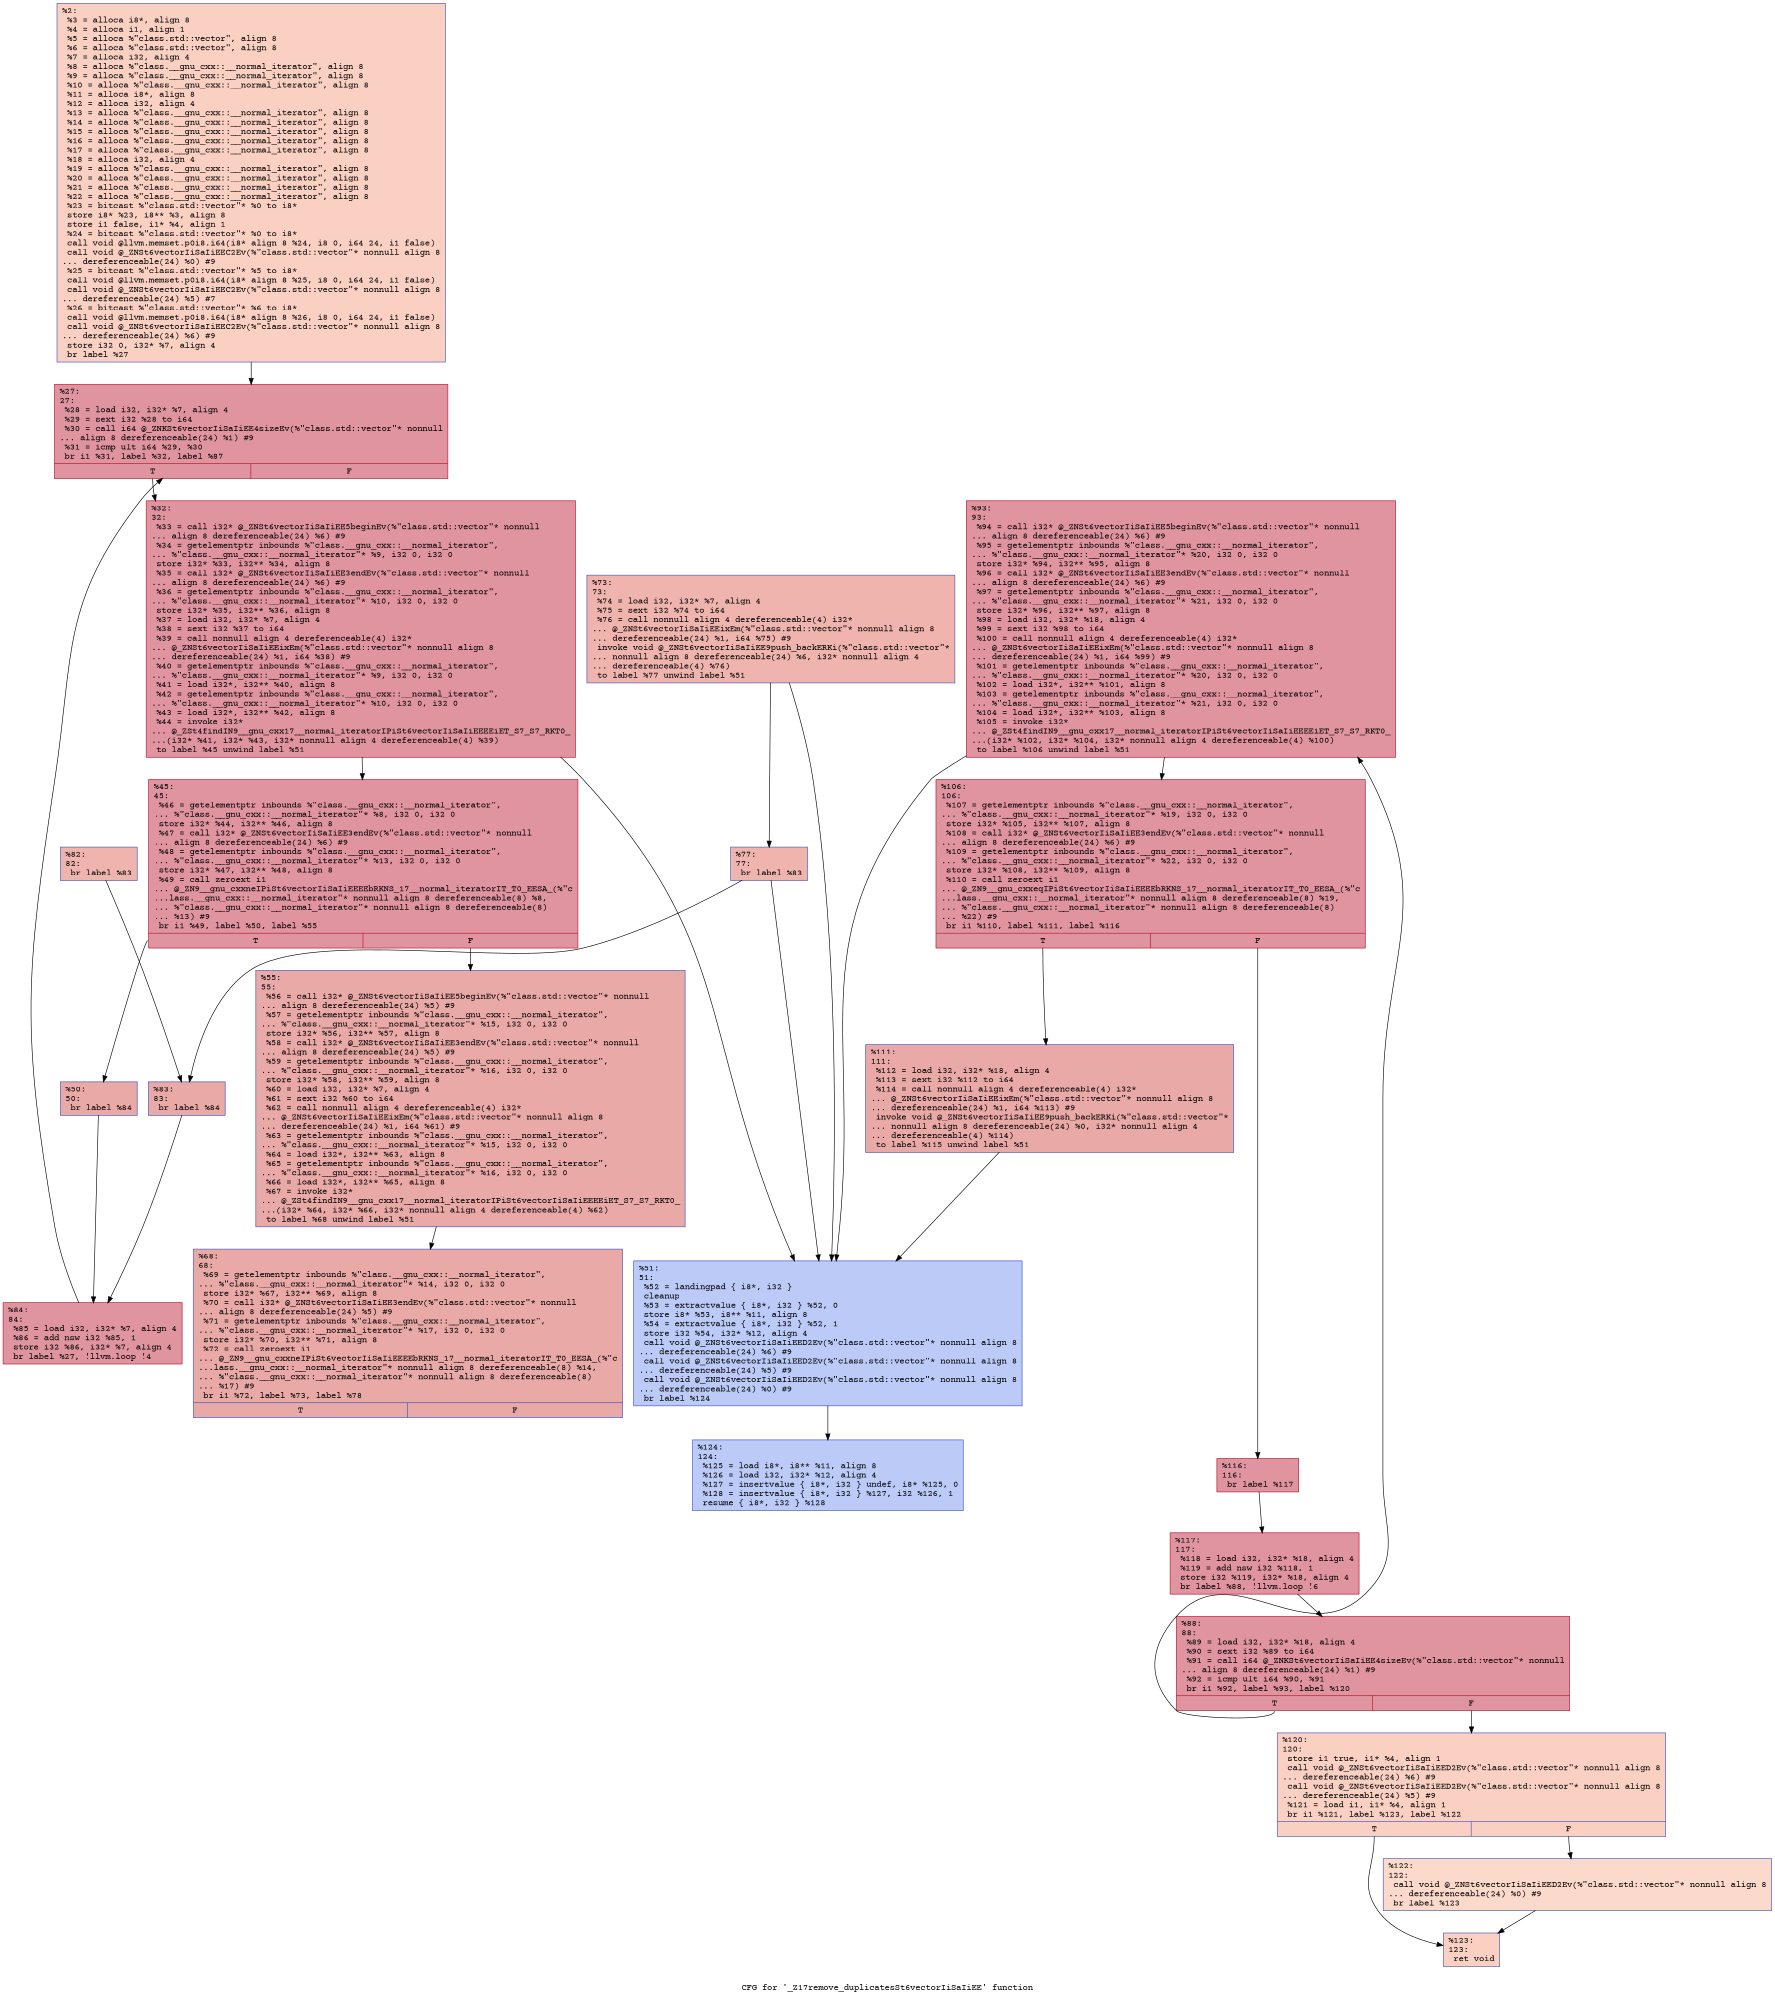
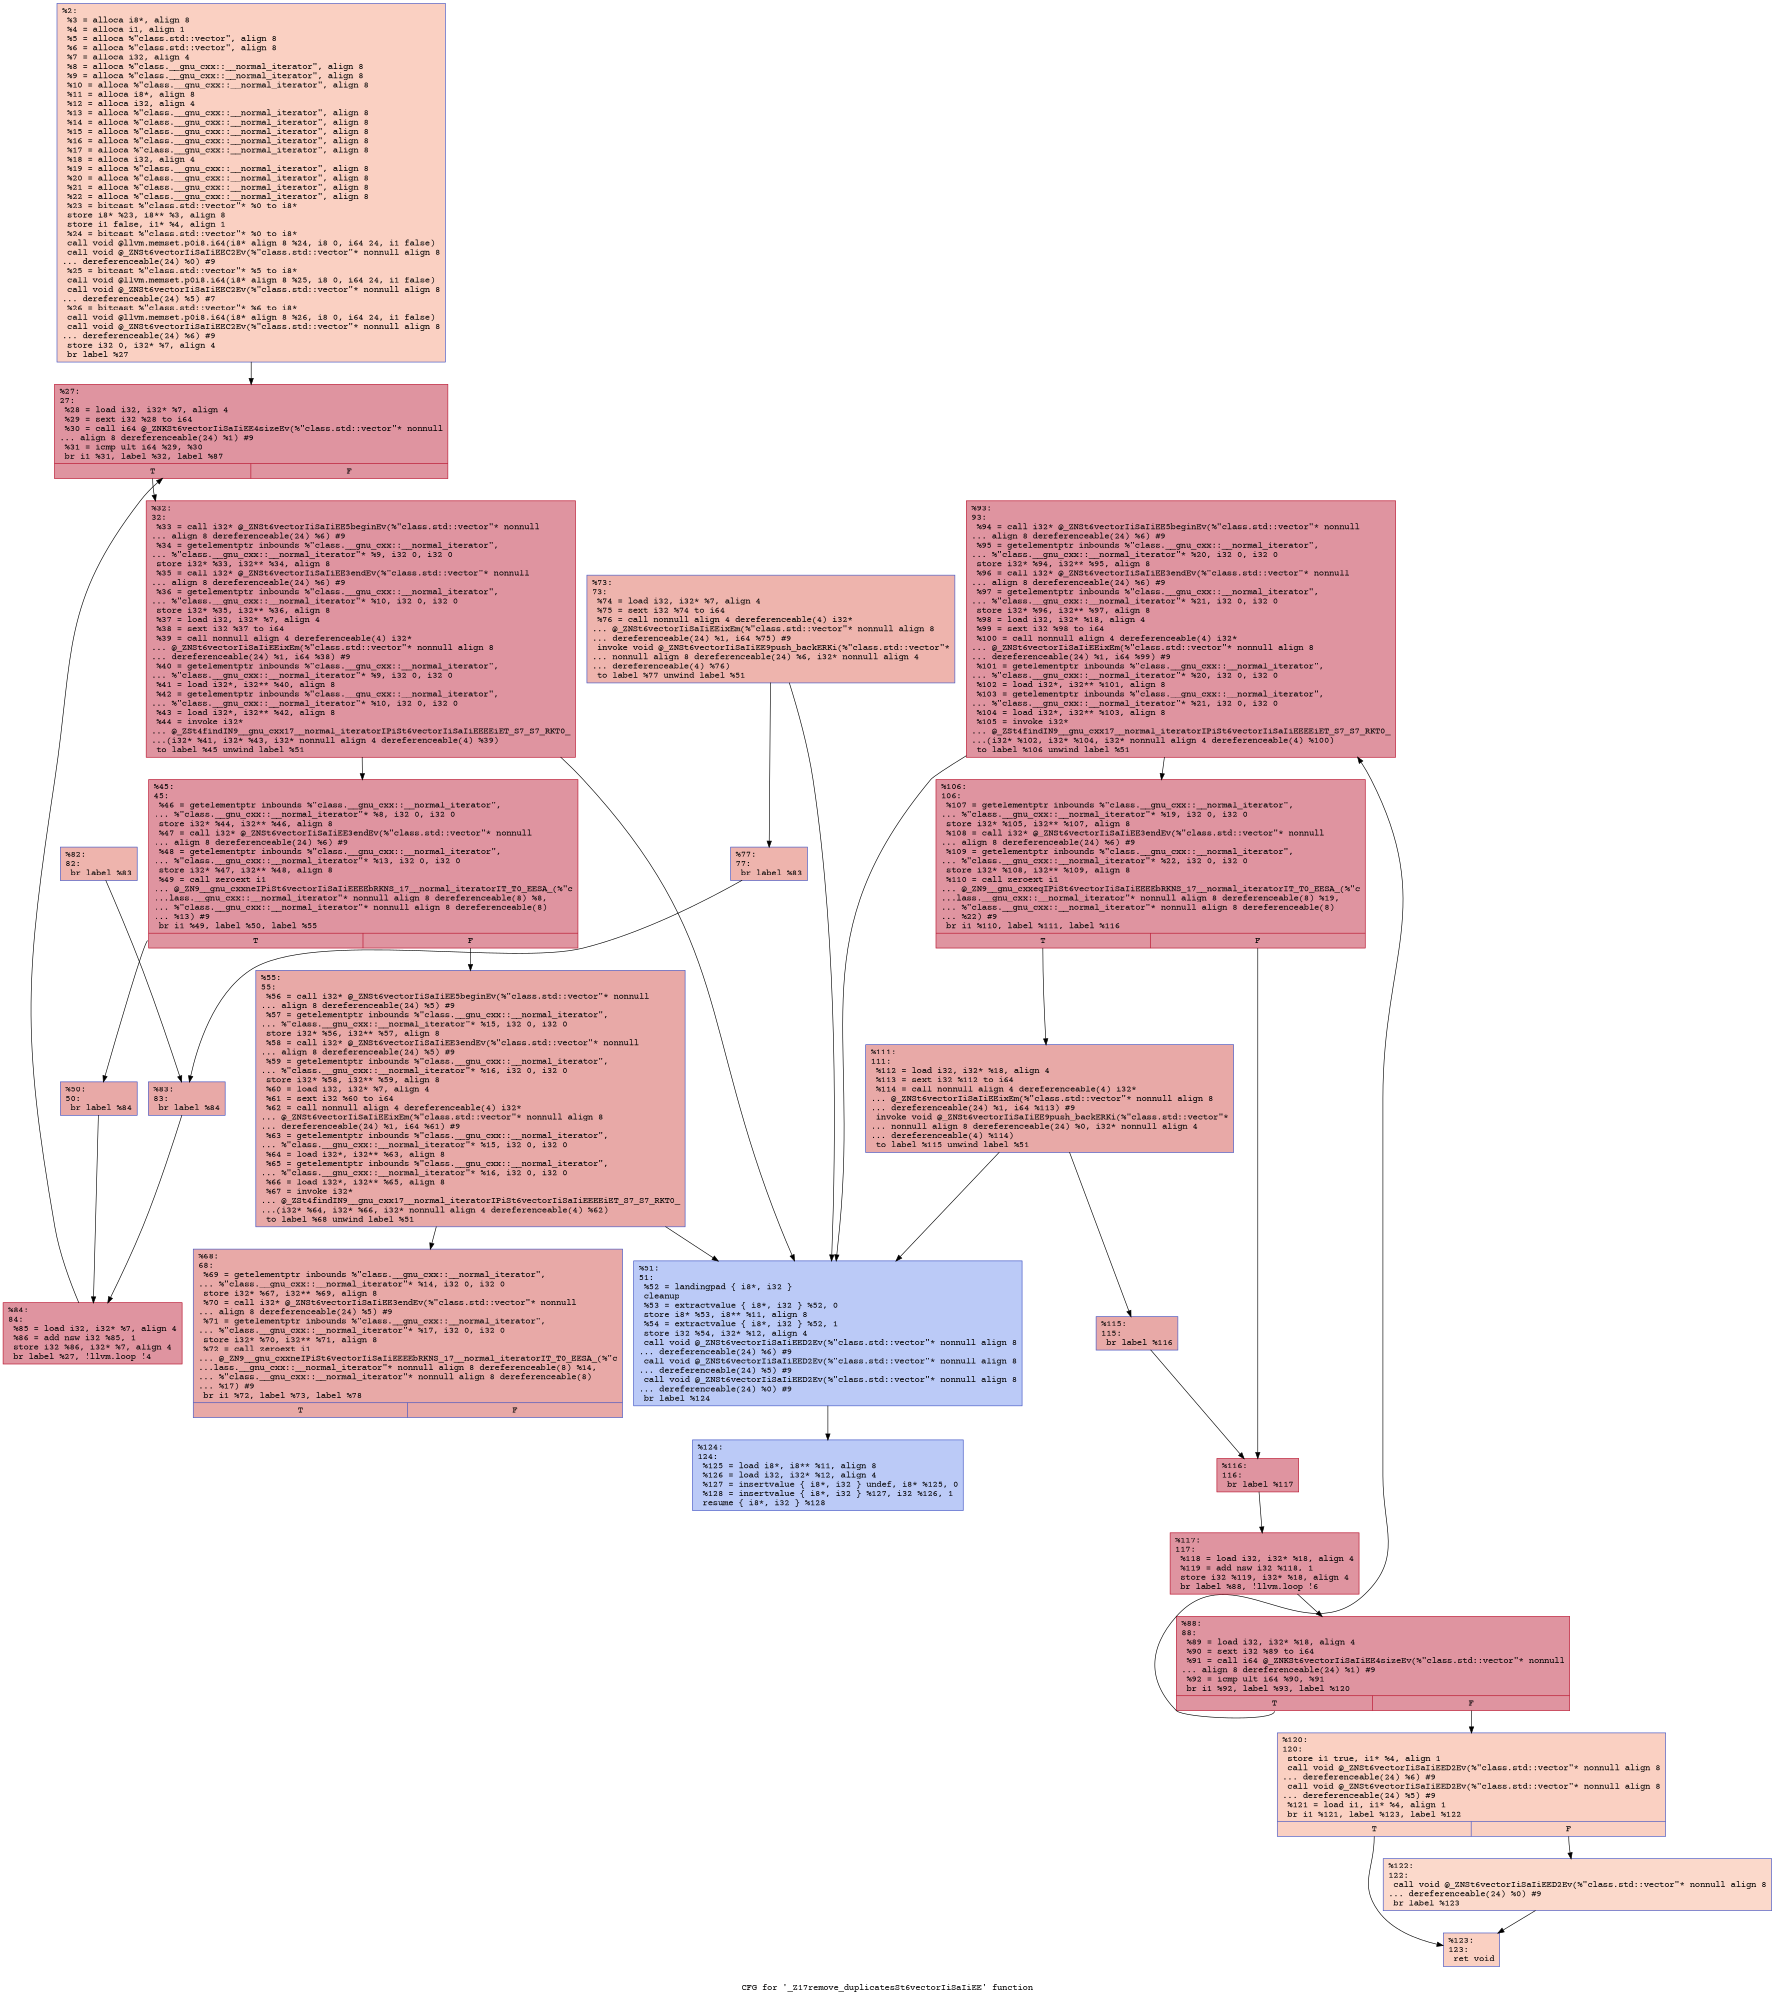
(795, 1068) -> (689, 1242)
none -> (1137, 1333)
